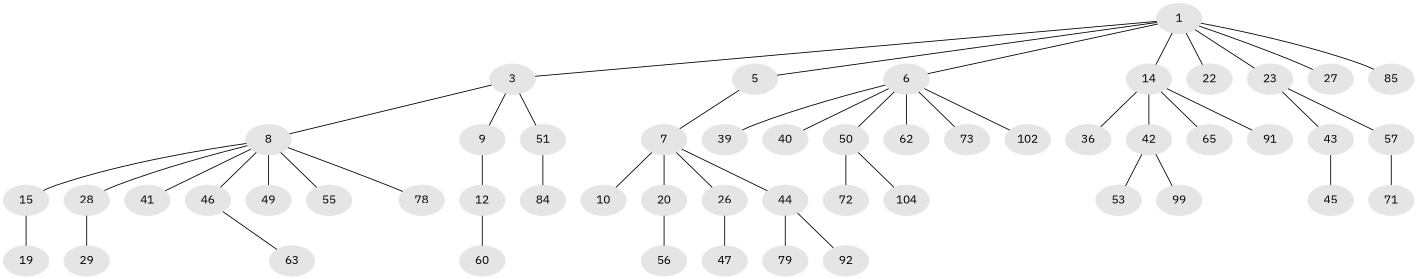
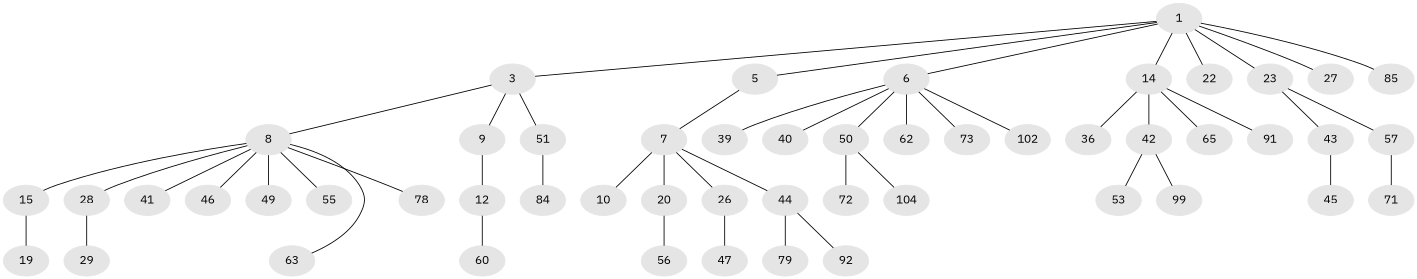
(250, 231) -> (362, 190)
